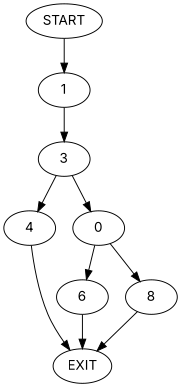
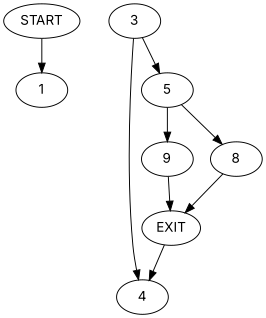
(64, 120) -> none
(99, 228) -> (167, 90)
(41, 296) -> (159, 258)
(82, 297) -> (167, 159)
